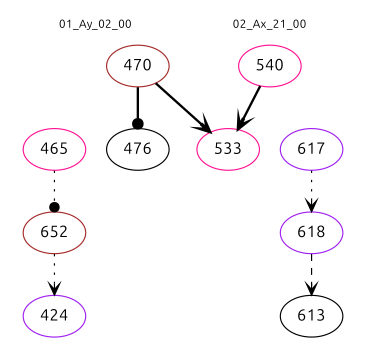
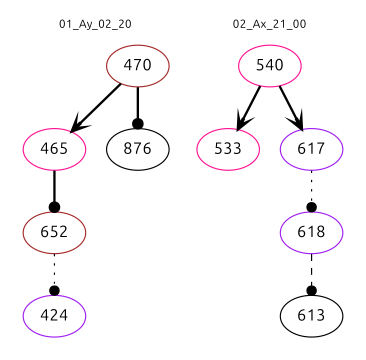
(96, 25) -> (96, 25)
(171, 97) -> (100, 104)
none -> (288, 103)
(138, 149) -> (138, 149)
(54, 187) -> (54, 187)
(312, 187) -> (312, 187)
(54, 269) -> (54, 269)
(312, 270) -> (312, 270)
